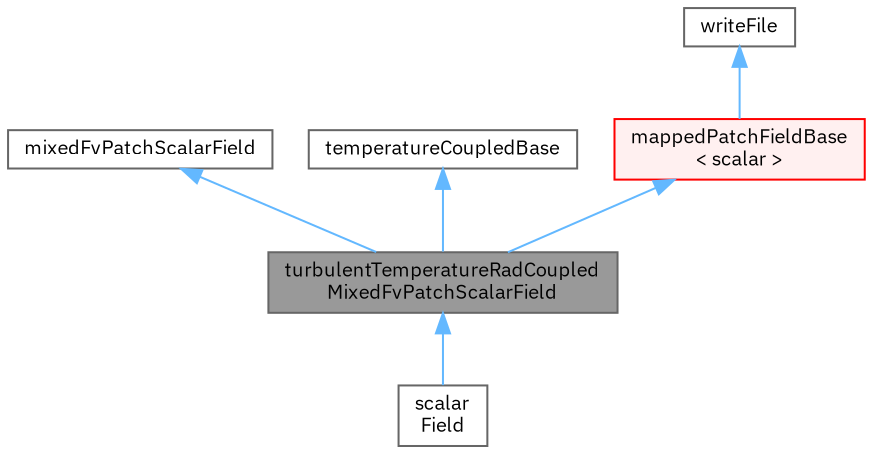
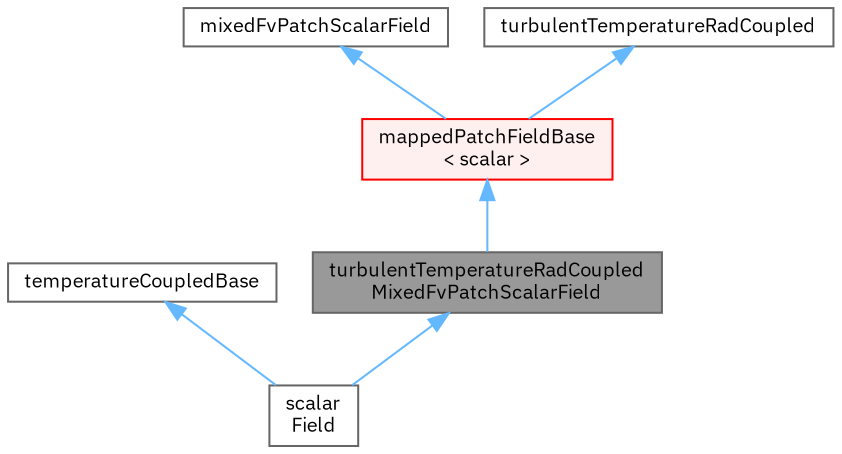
(740, 27) -> (659, 27)
(288, 214) -> (402, 89)
(443, 220) -> (229, 350)
